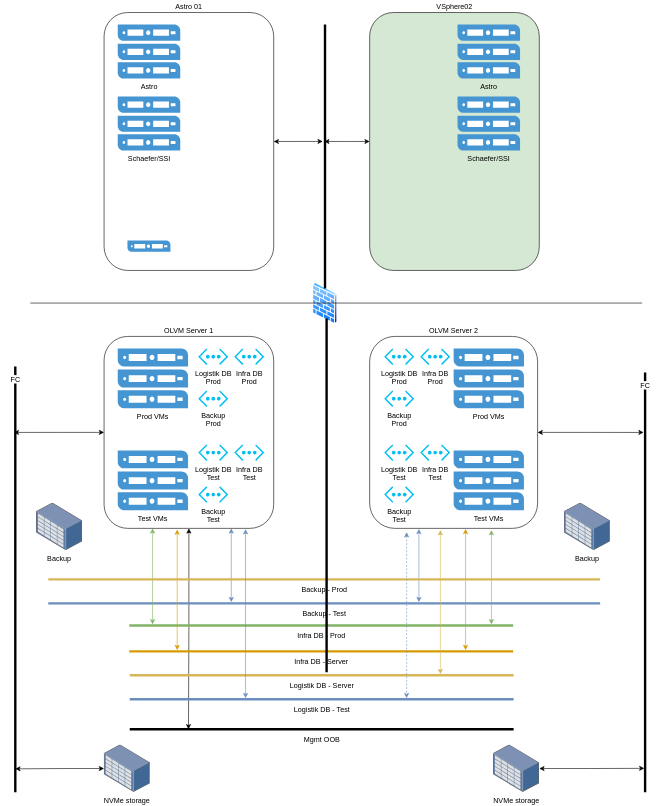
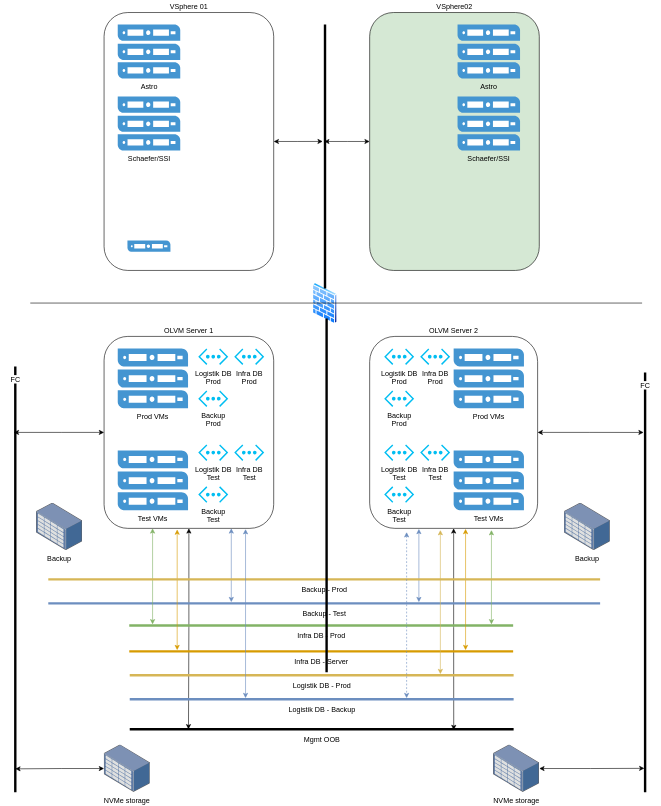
(189, 6) -> (189, 6)
none -> (454, 594)
(322, 686) -> (322, 686)
(322, 710) -> (322, 710)
